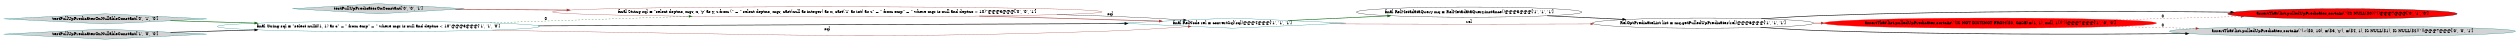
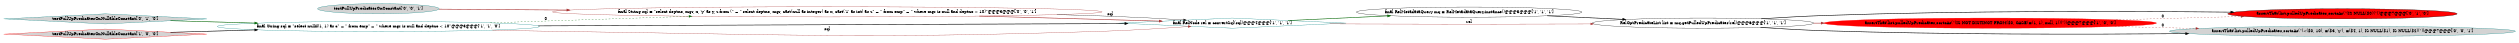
(378, 9) -> (378, 9)
(105, 34) -> (105, 34)
